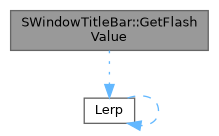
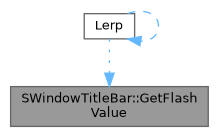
(109, 67) -> (109, 56)
